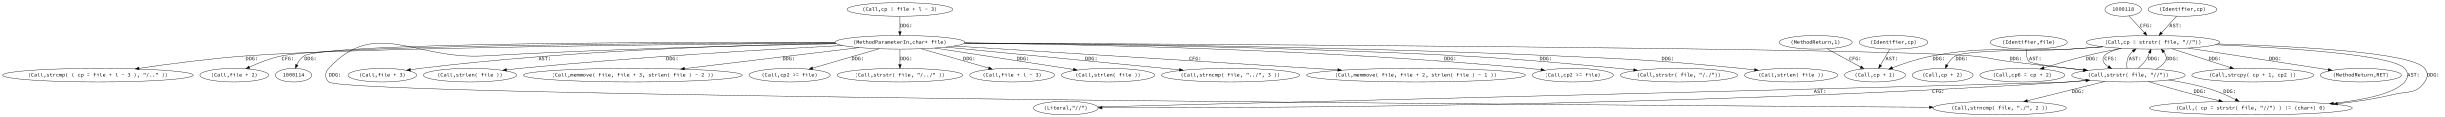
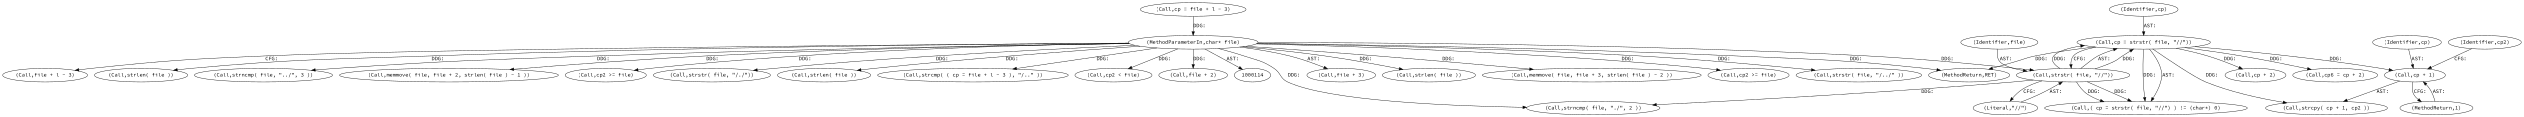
(2123, 9) -> none
none -> (2485, 42)
none -> (1597, 51)
(289, 59) -> (1201, 59)
(312, 59) -> (1234, 59)
(971, 59) -> (273, 59)
(1197, 59) -> (714, 59)
(1857, 59) -> (2441, 92)
none -> (1113, 75)
none -> (2373, 91)
none -> (2413, 92)
